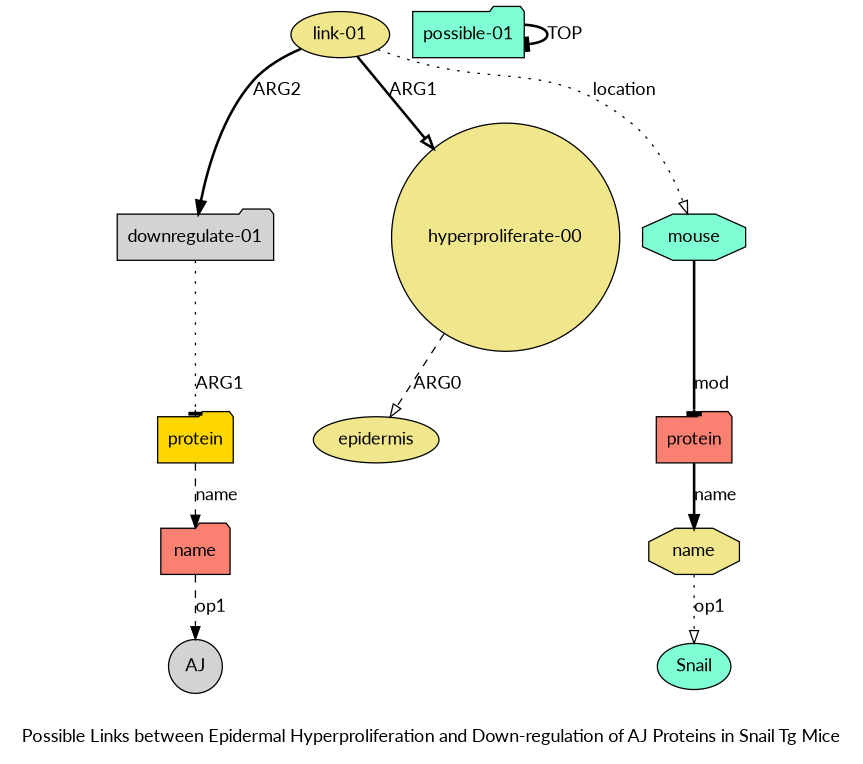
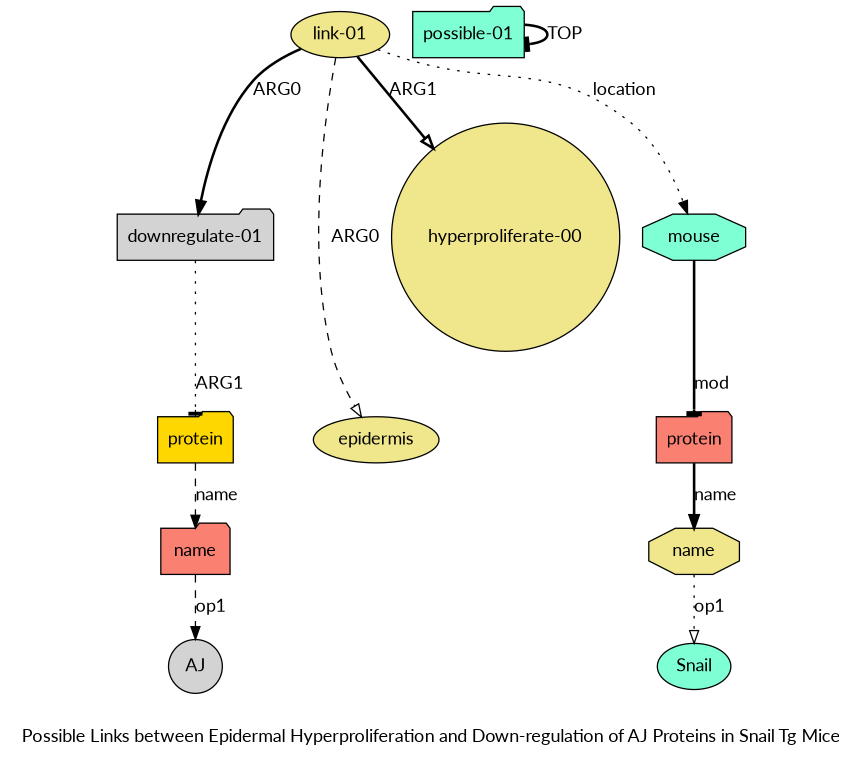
(555, 84) -> (555, 84)
(277, 90) -> (277, 90)
(421, 370) -> (319, 234)
